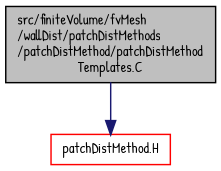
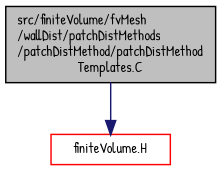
(111, 150) -> (111, 150)
